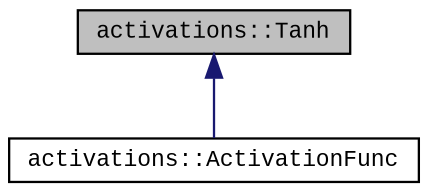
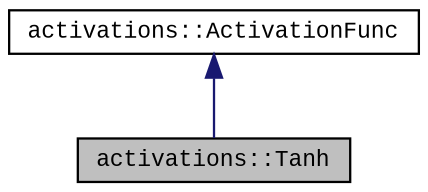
(214, 108) -> (214, 108)
